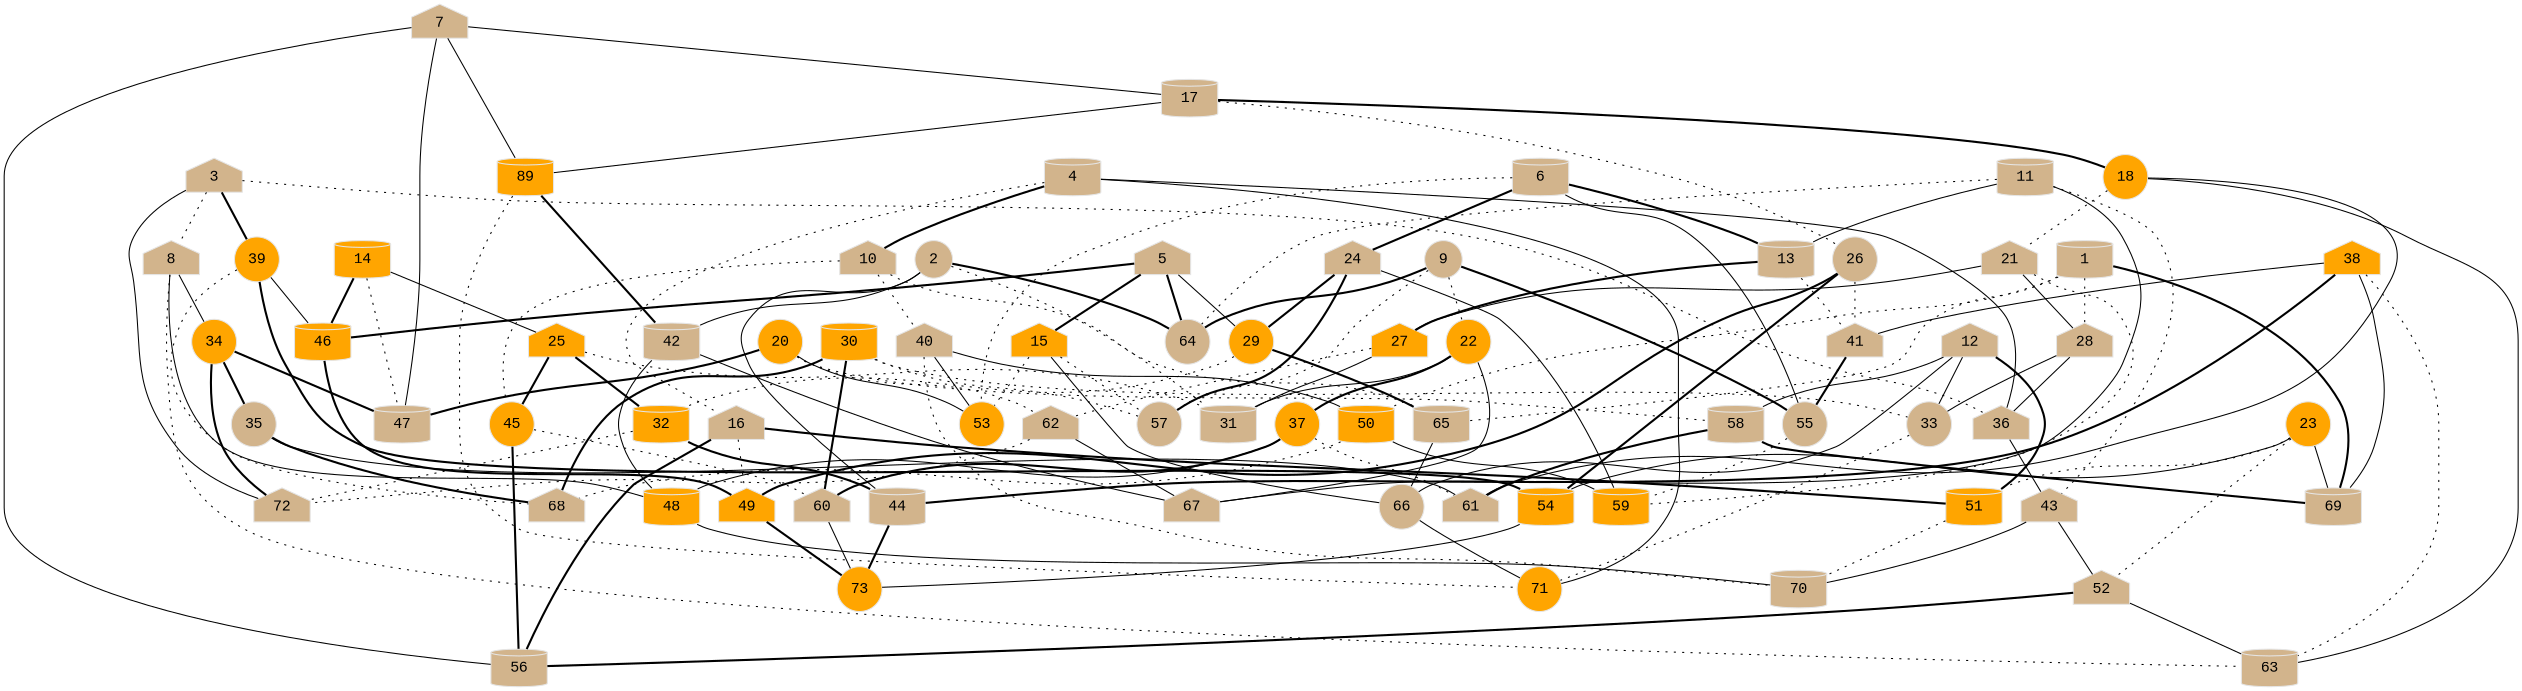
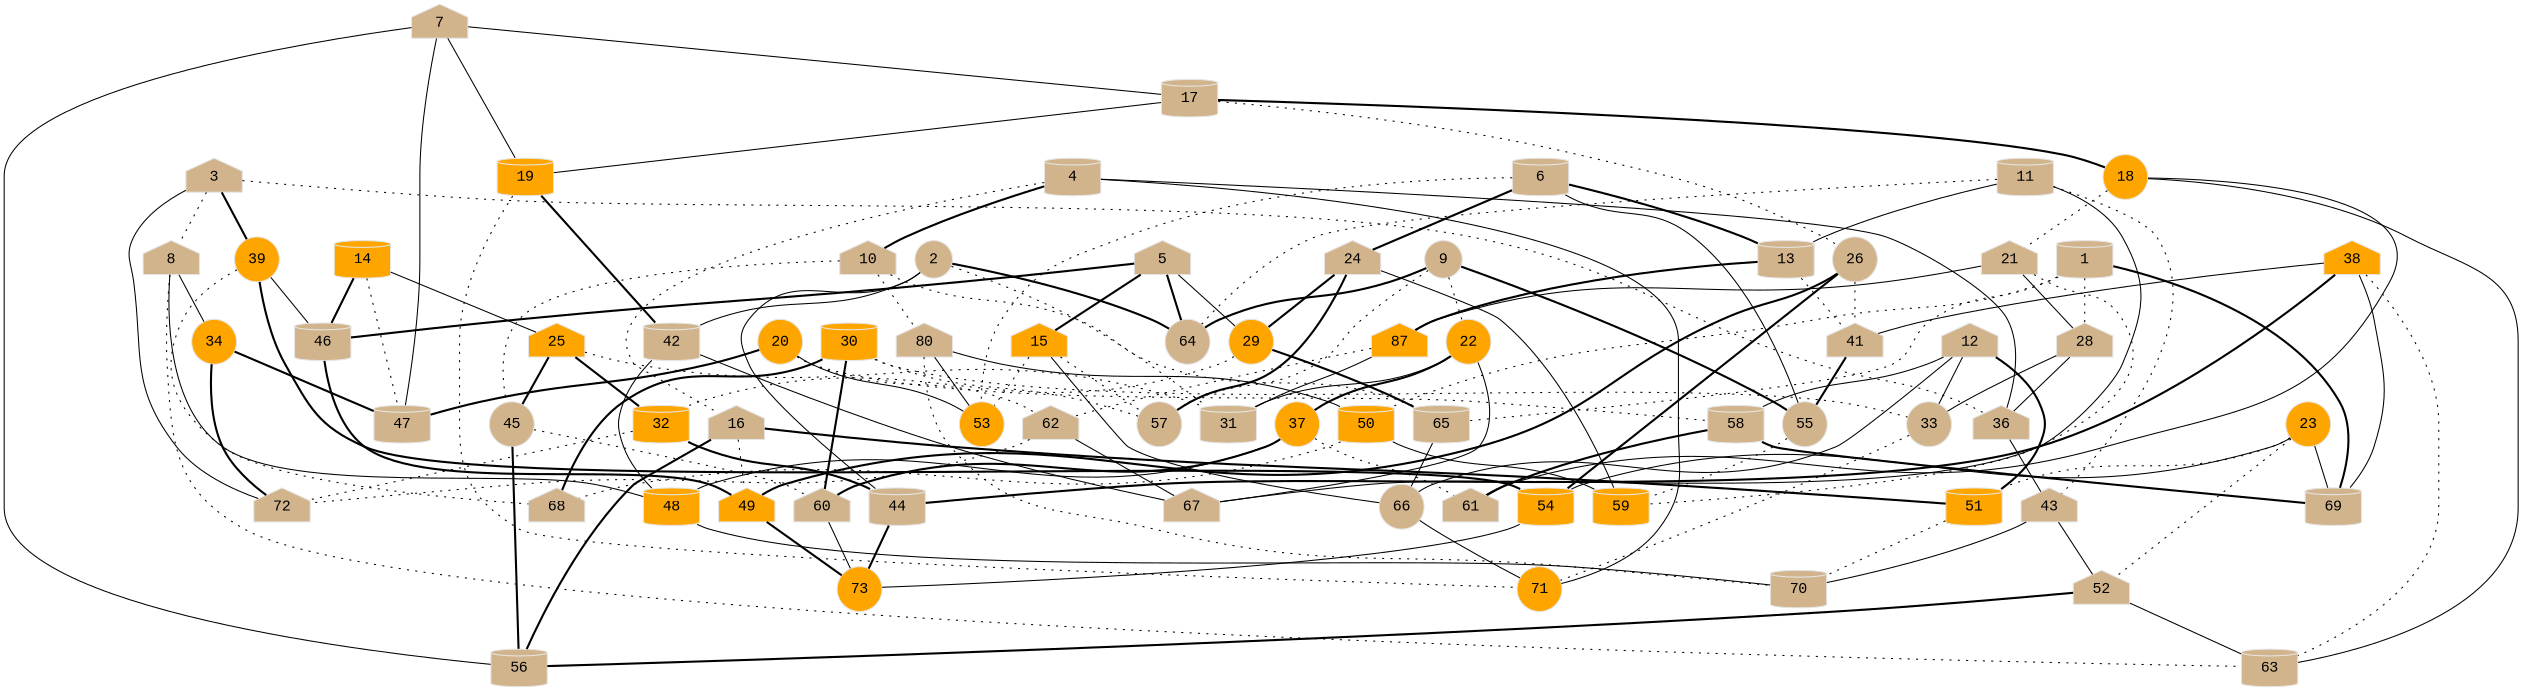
(525, 177) -> (525, 177)
(323, 342) -> (323, 342)
(924, 342) -> (924, 342)
(1400, 342) -> (1400, 342)
(254, 424) -> none
(512, 424) -> (512, 424)
